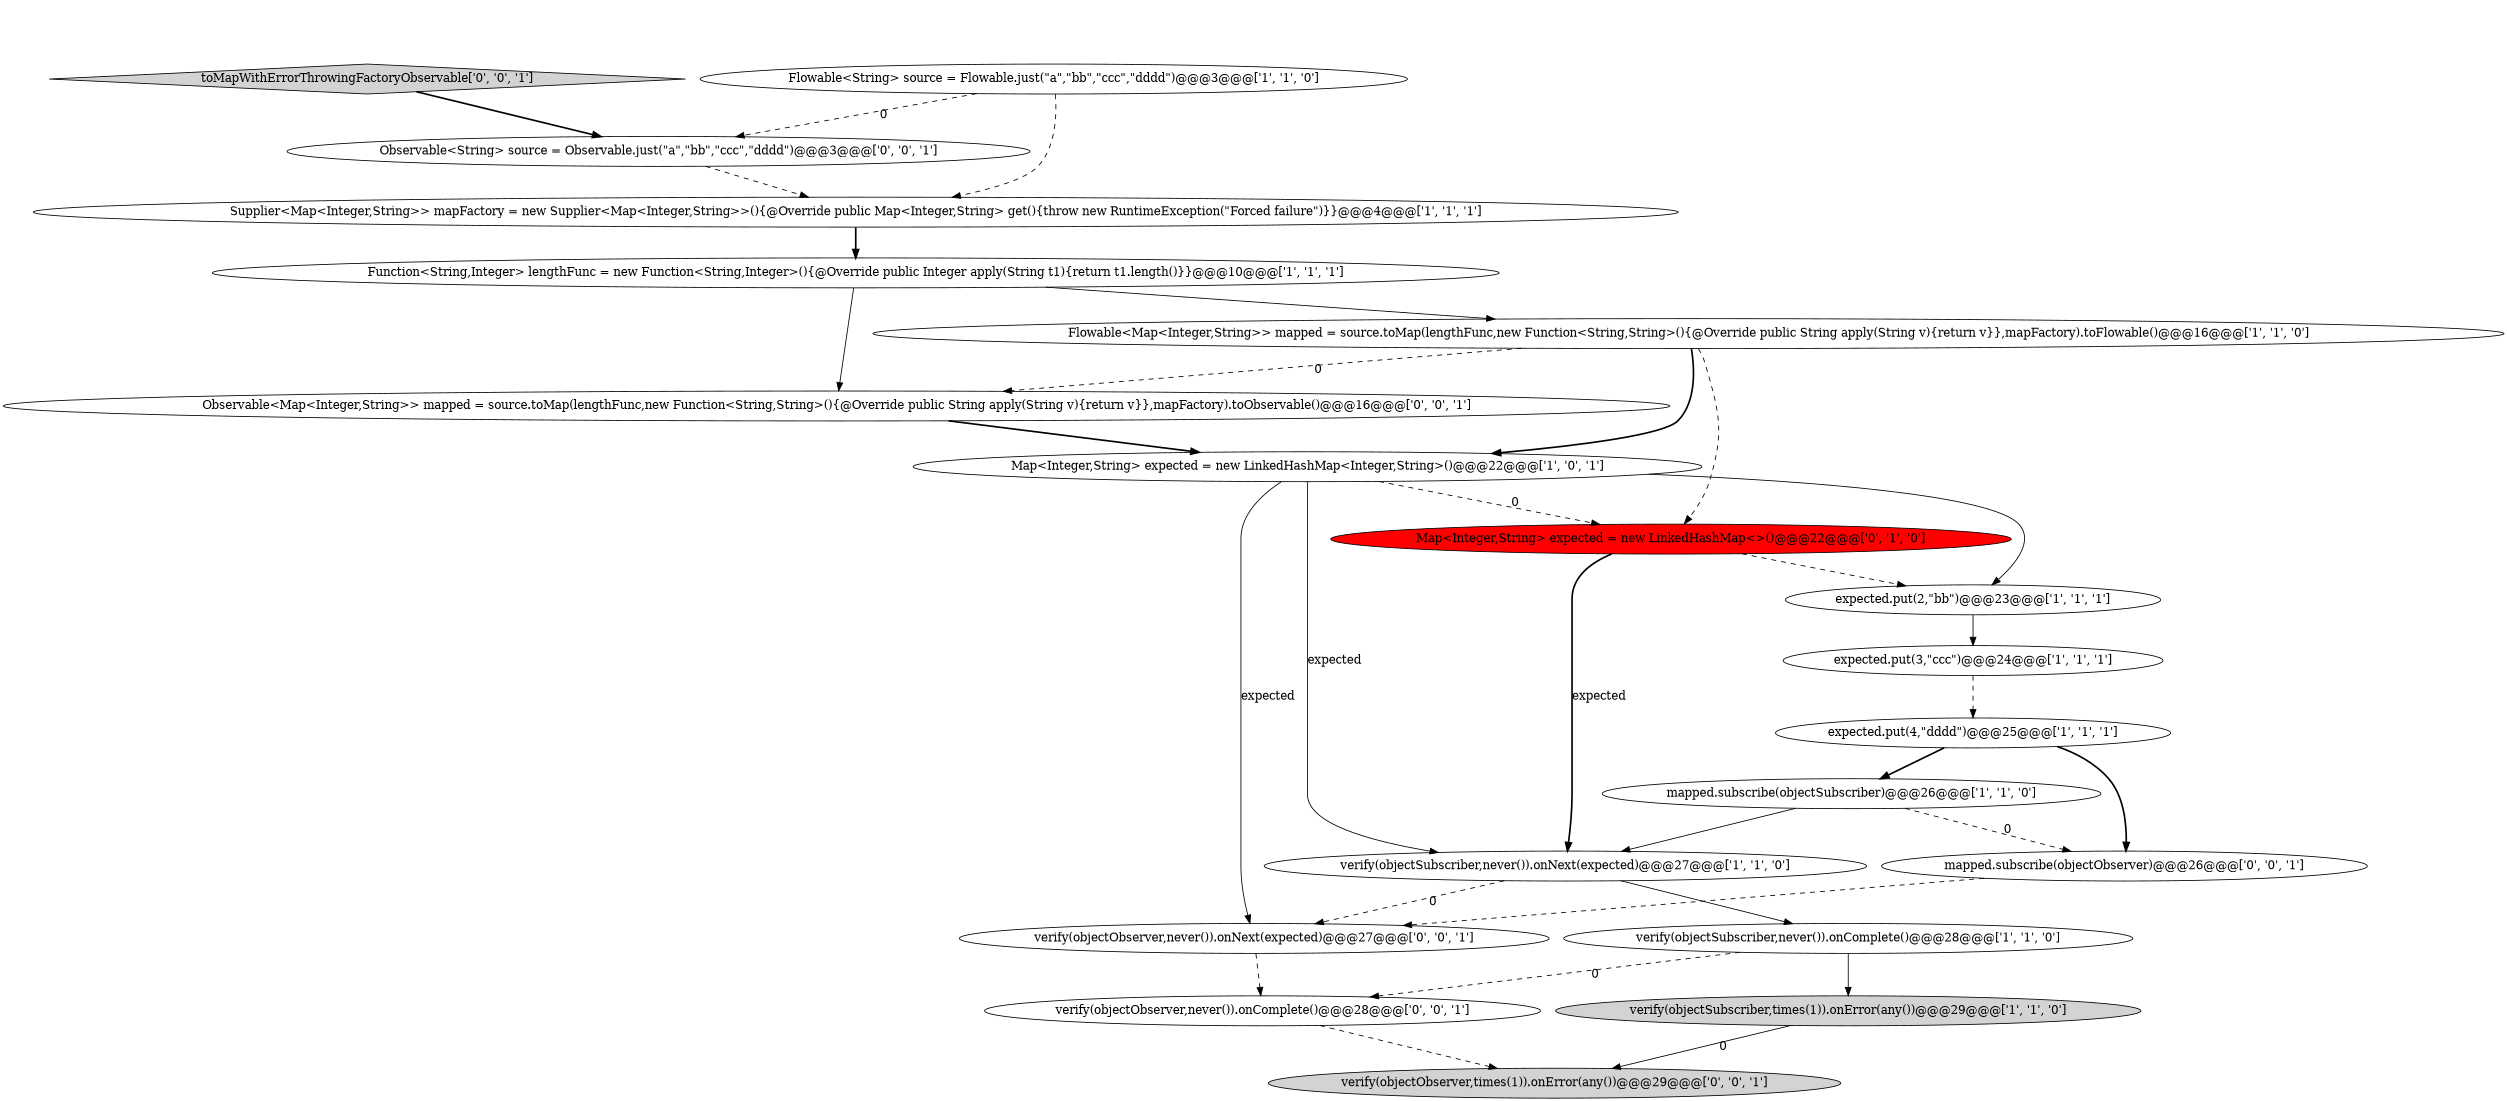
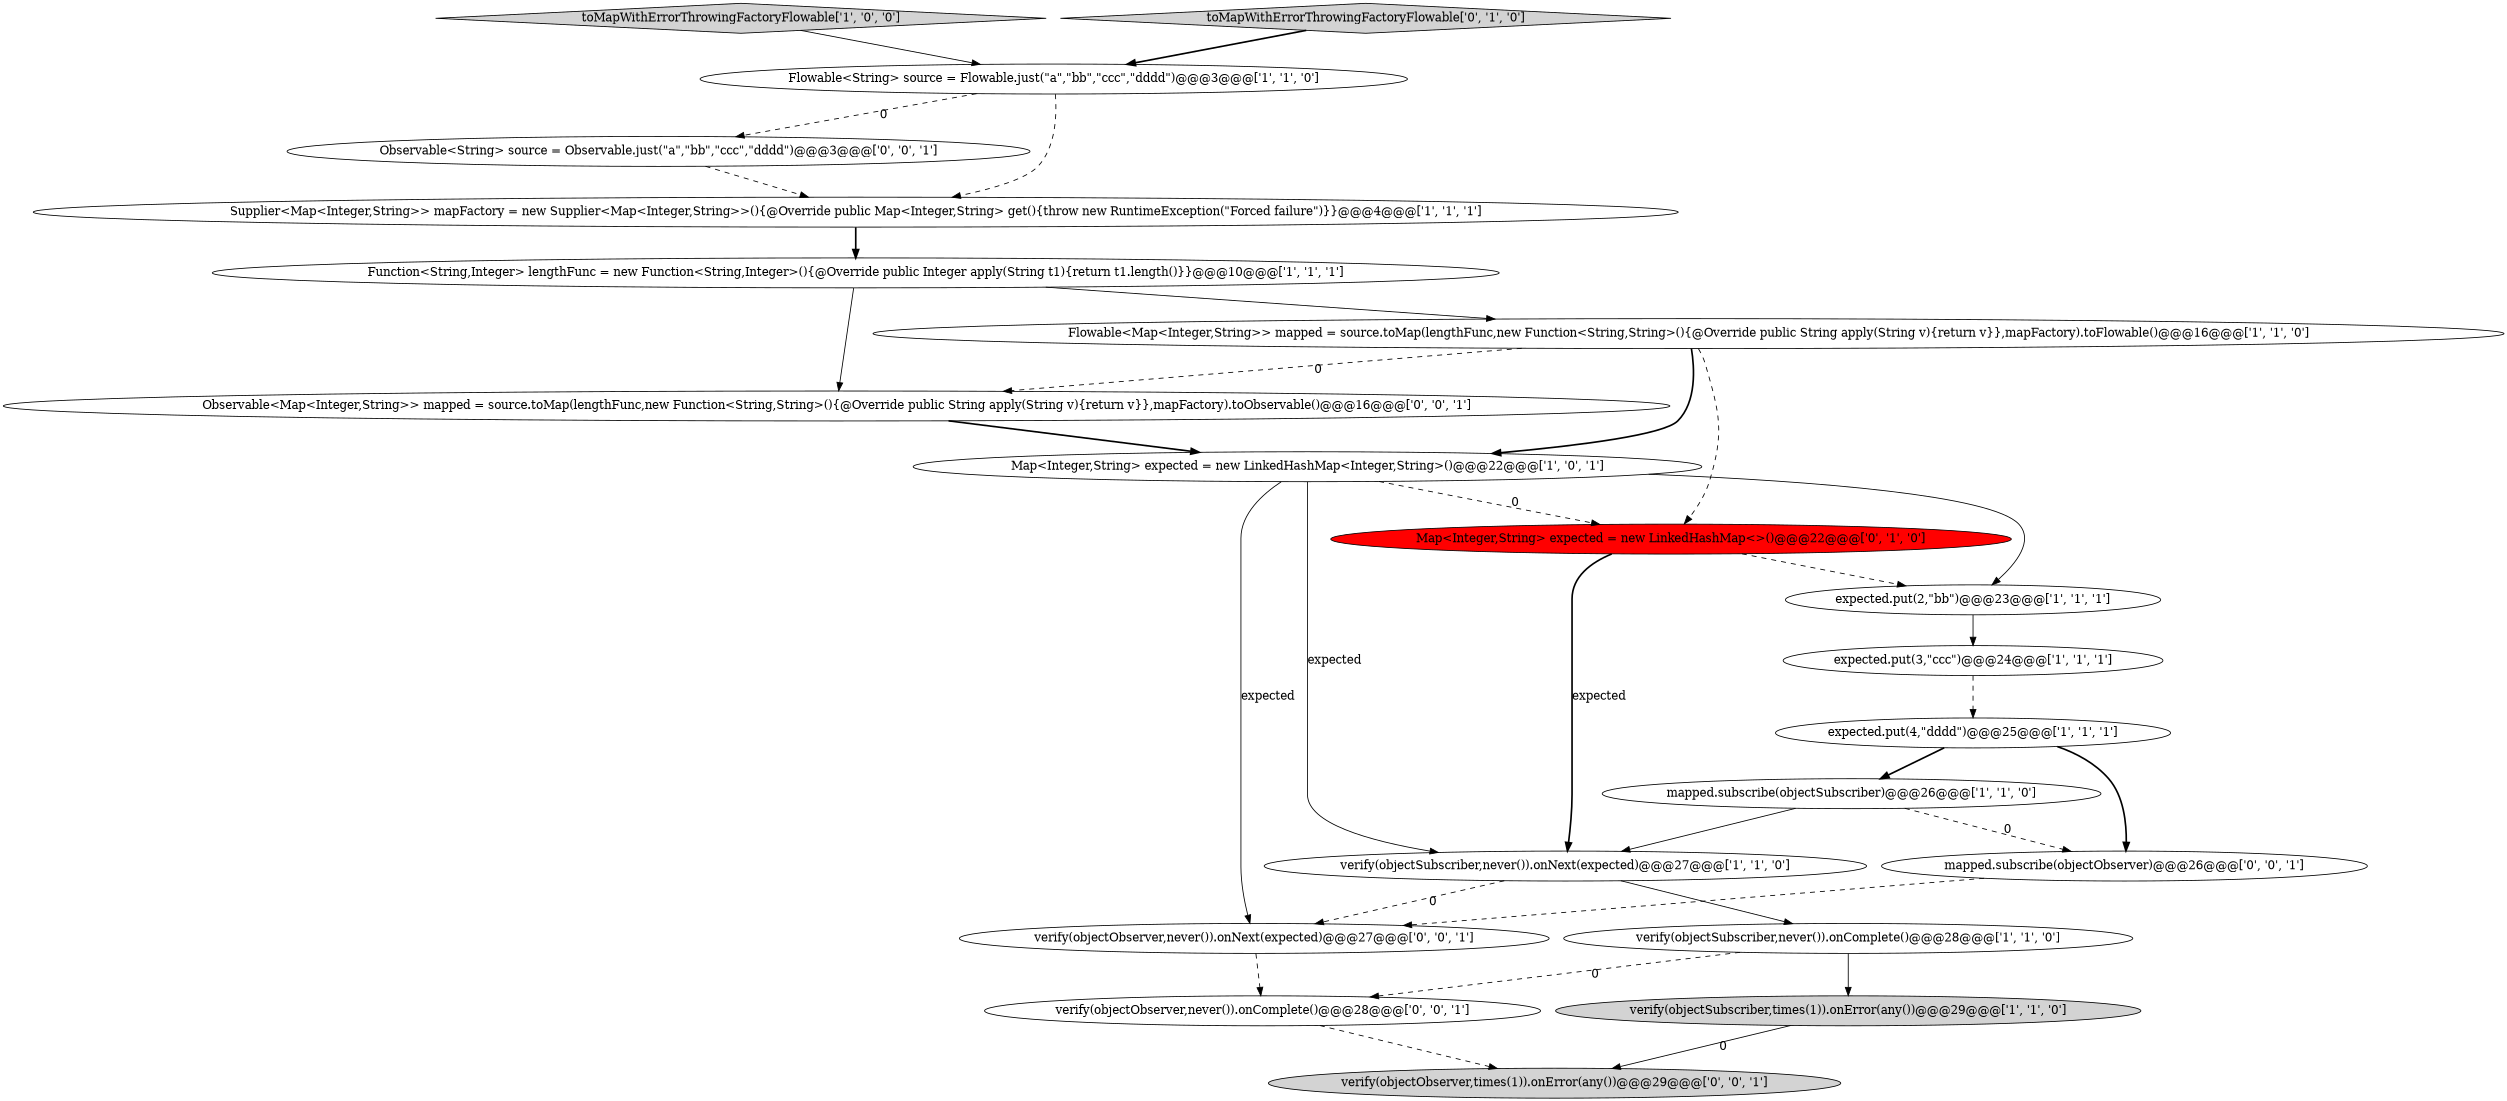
none -> (741, 18)
none -> (1366, 18)
(367, 79) -> none
